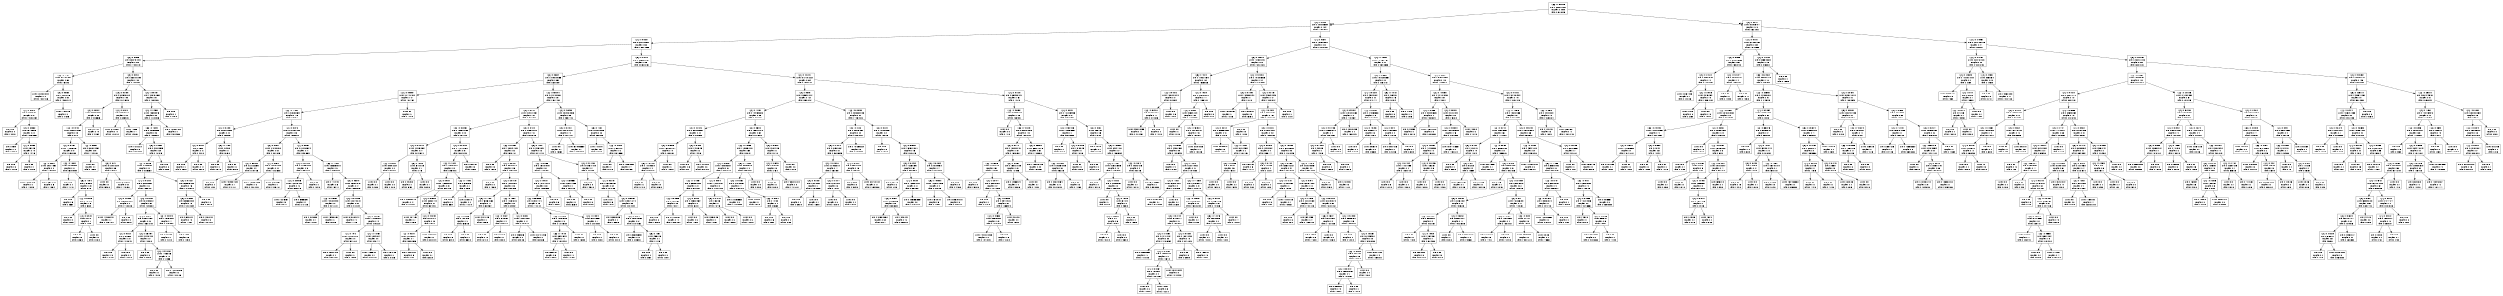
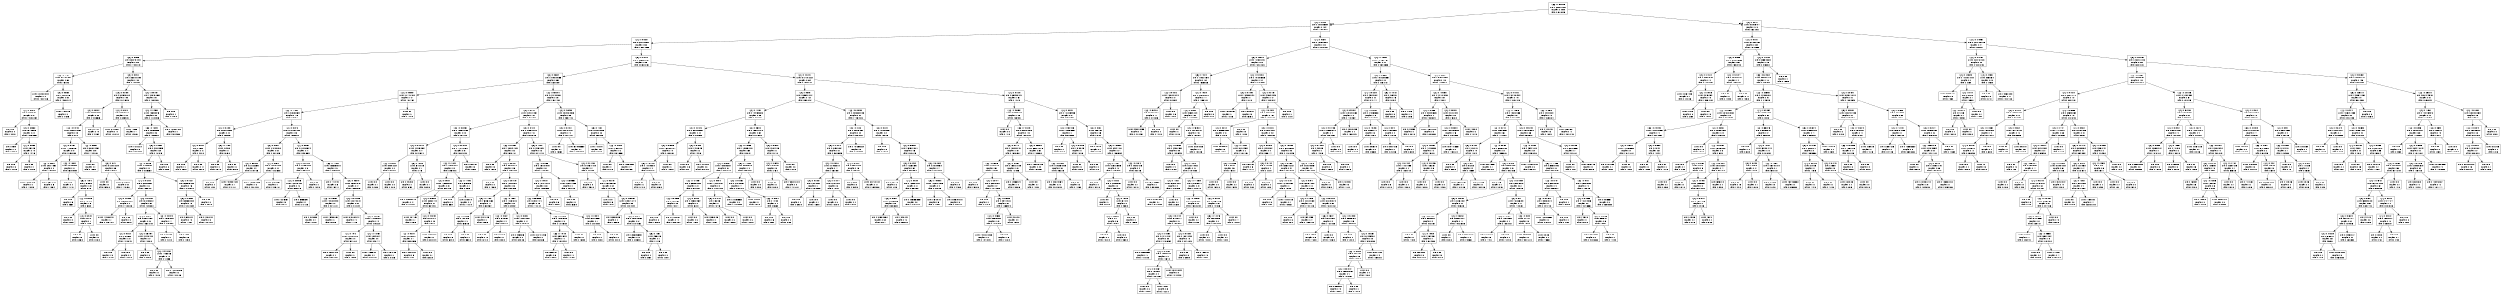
(588, 202) -> none
